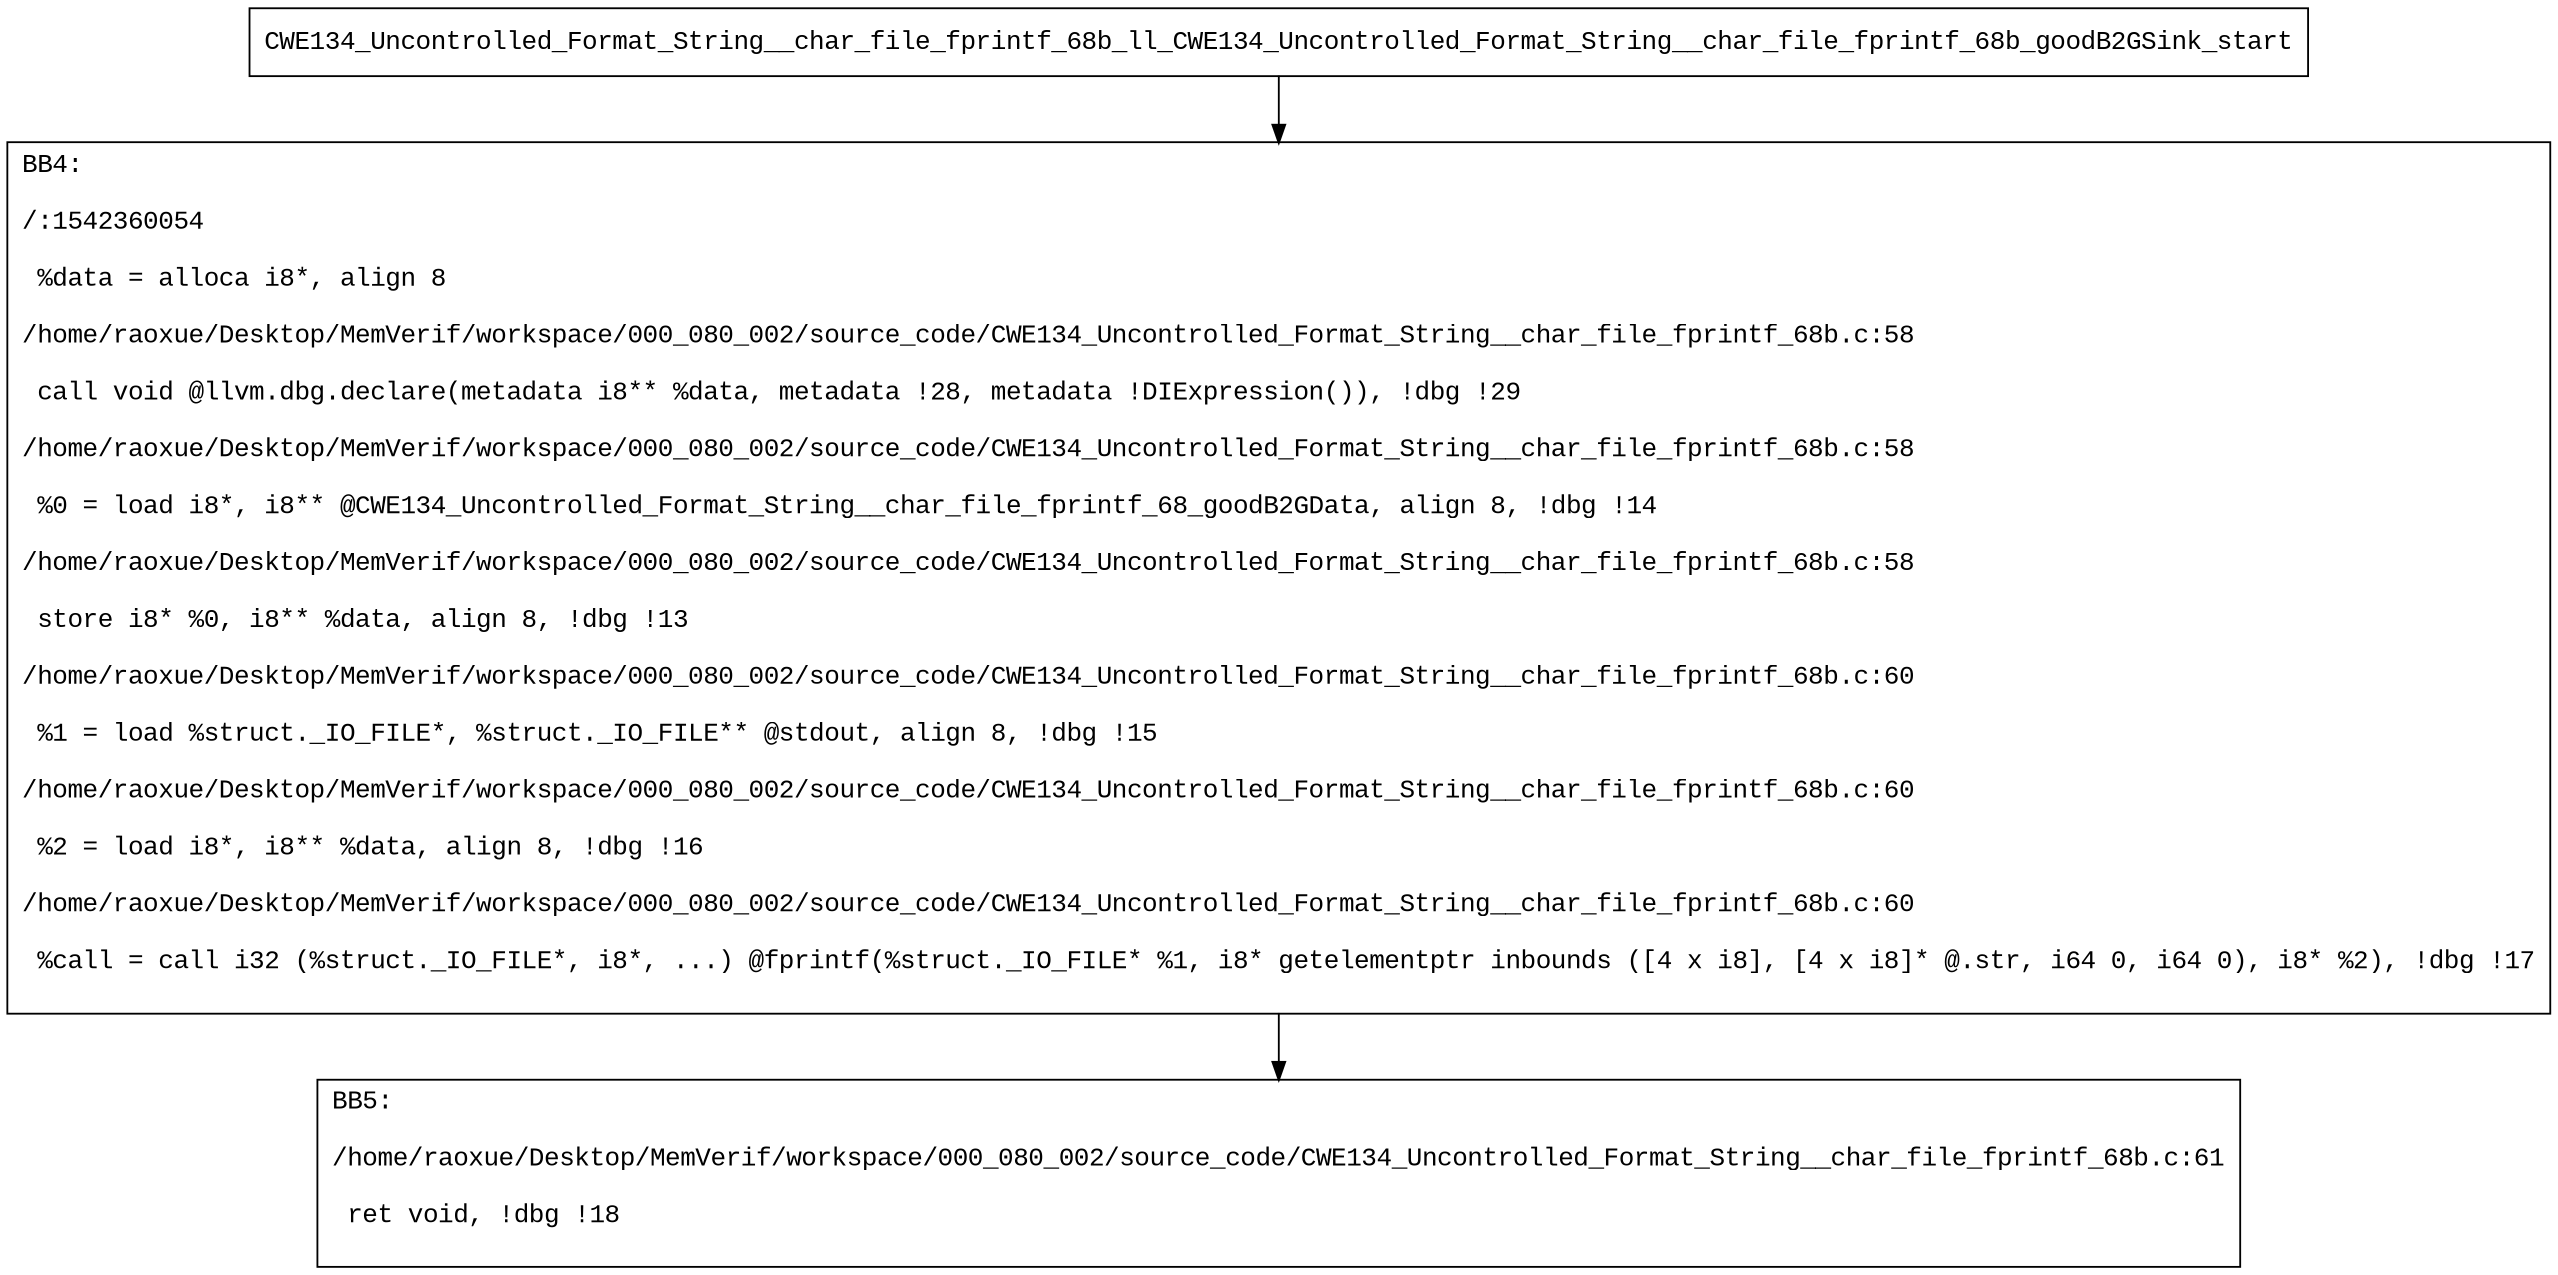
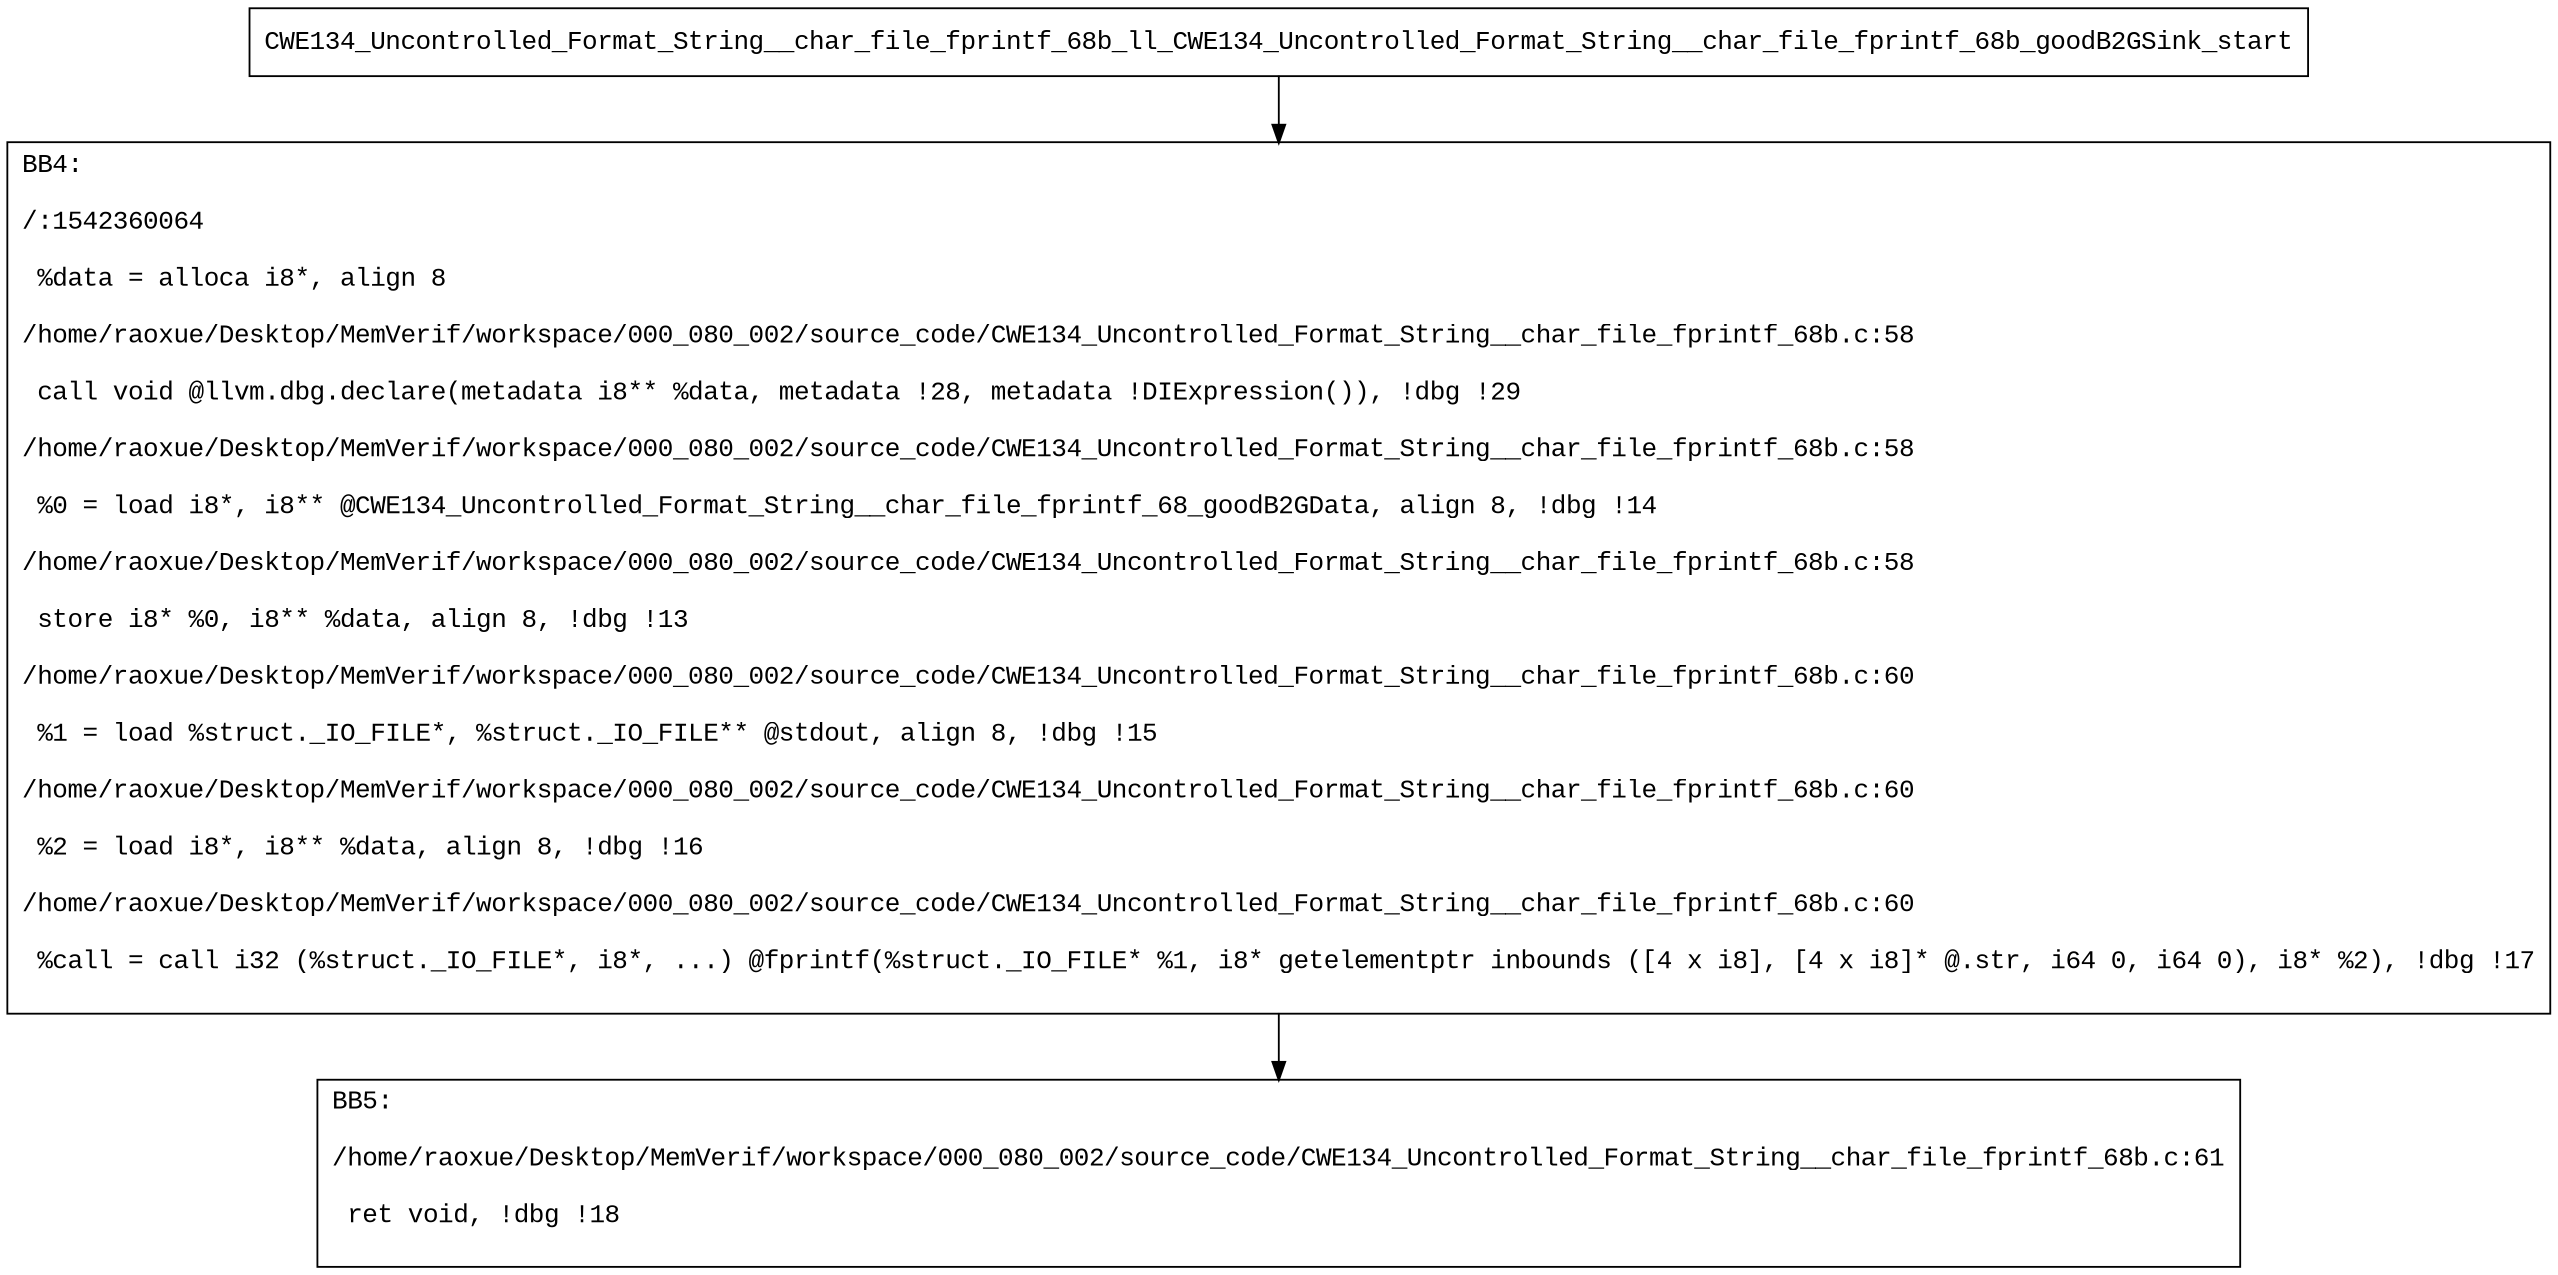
(114, 221) -> (114, 221)
